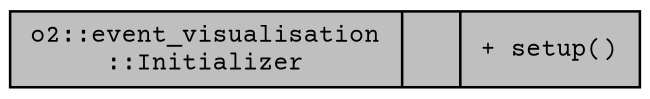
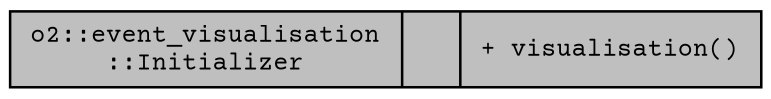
(550, 48) -> (611, 48)
